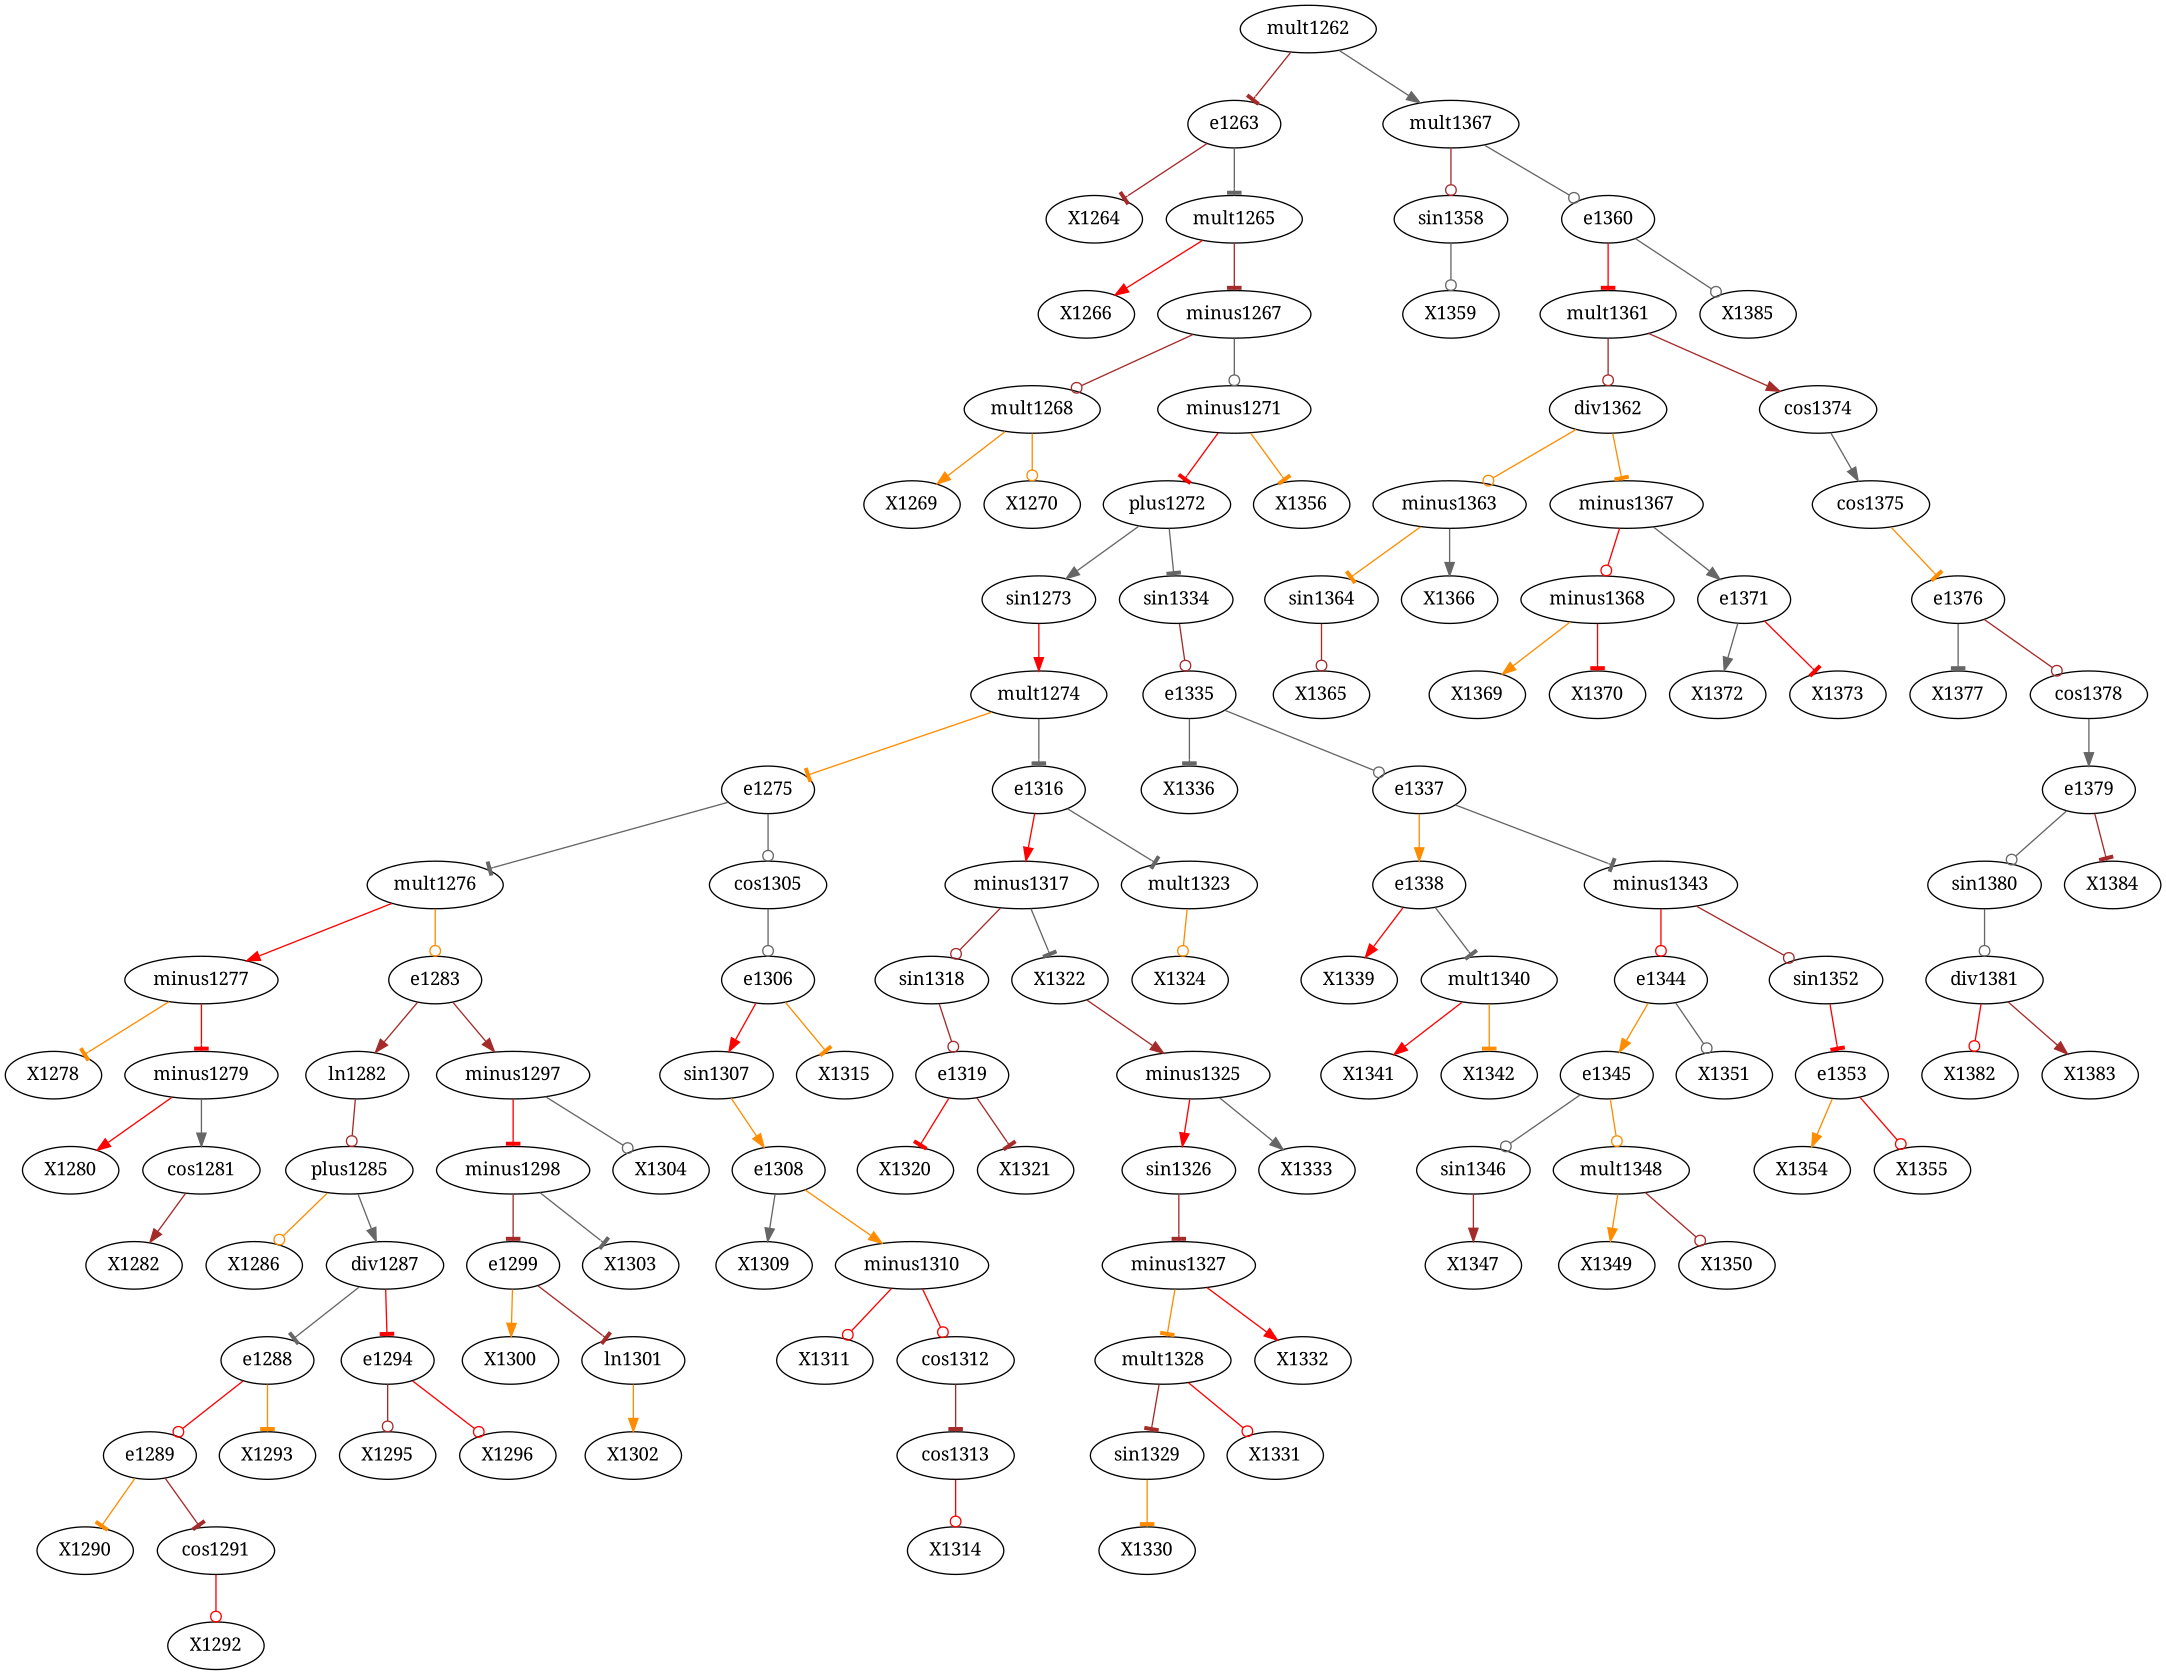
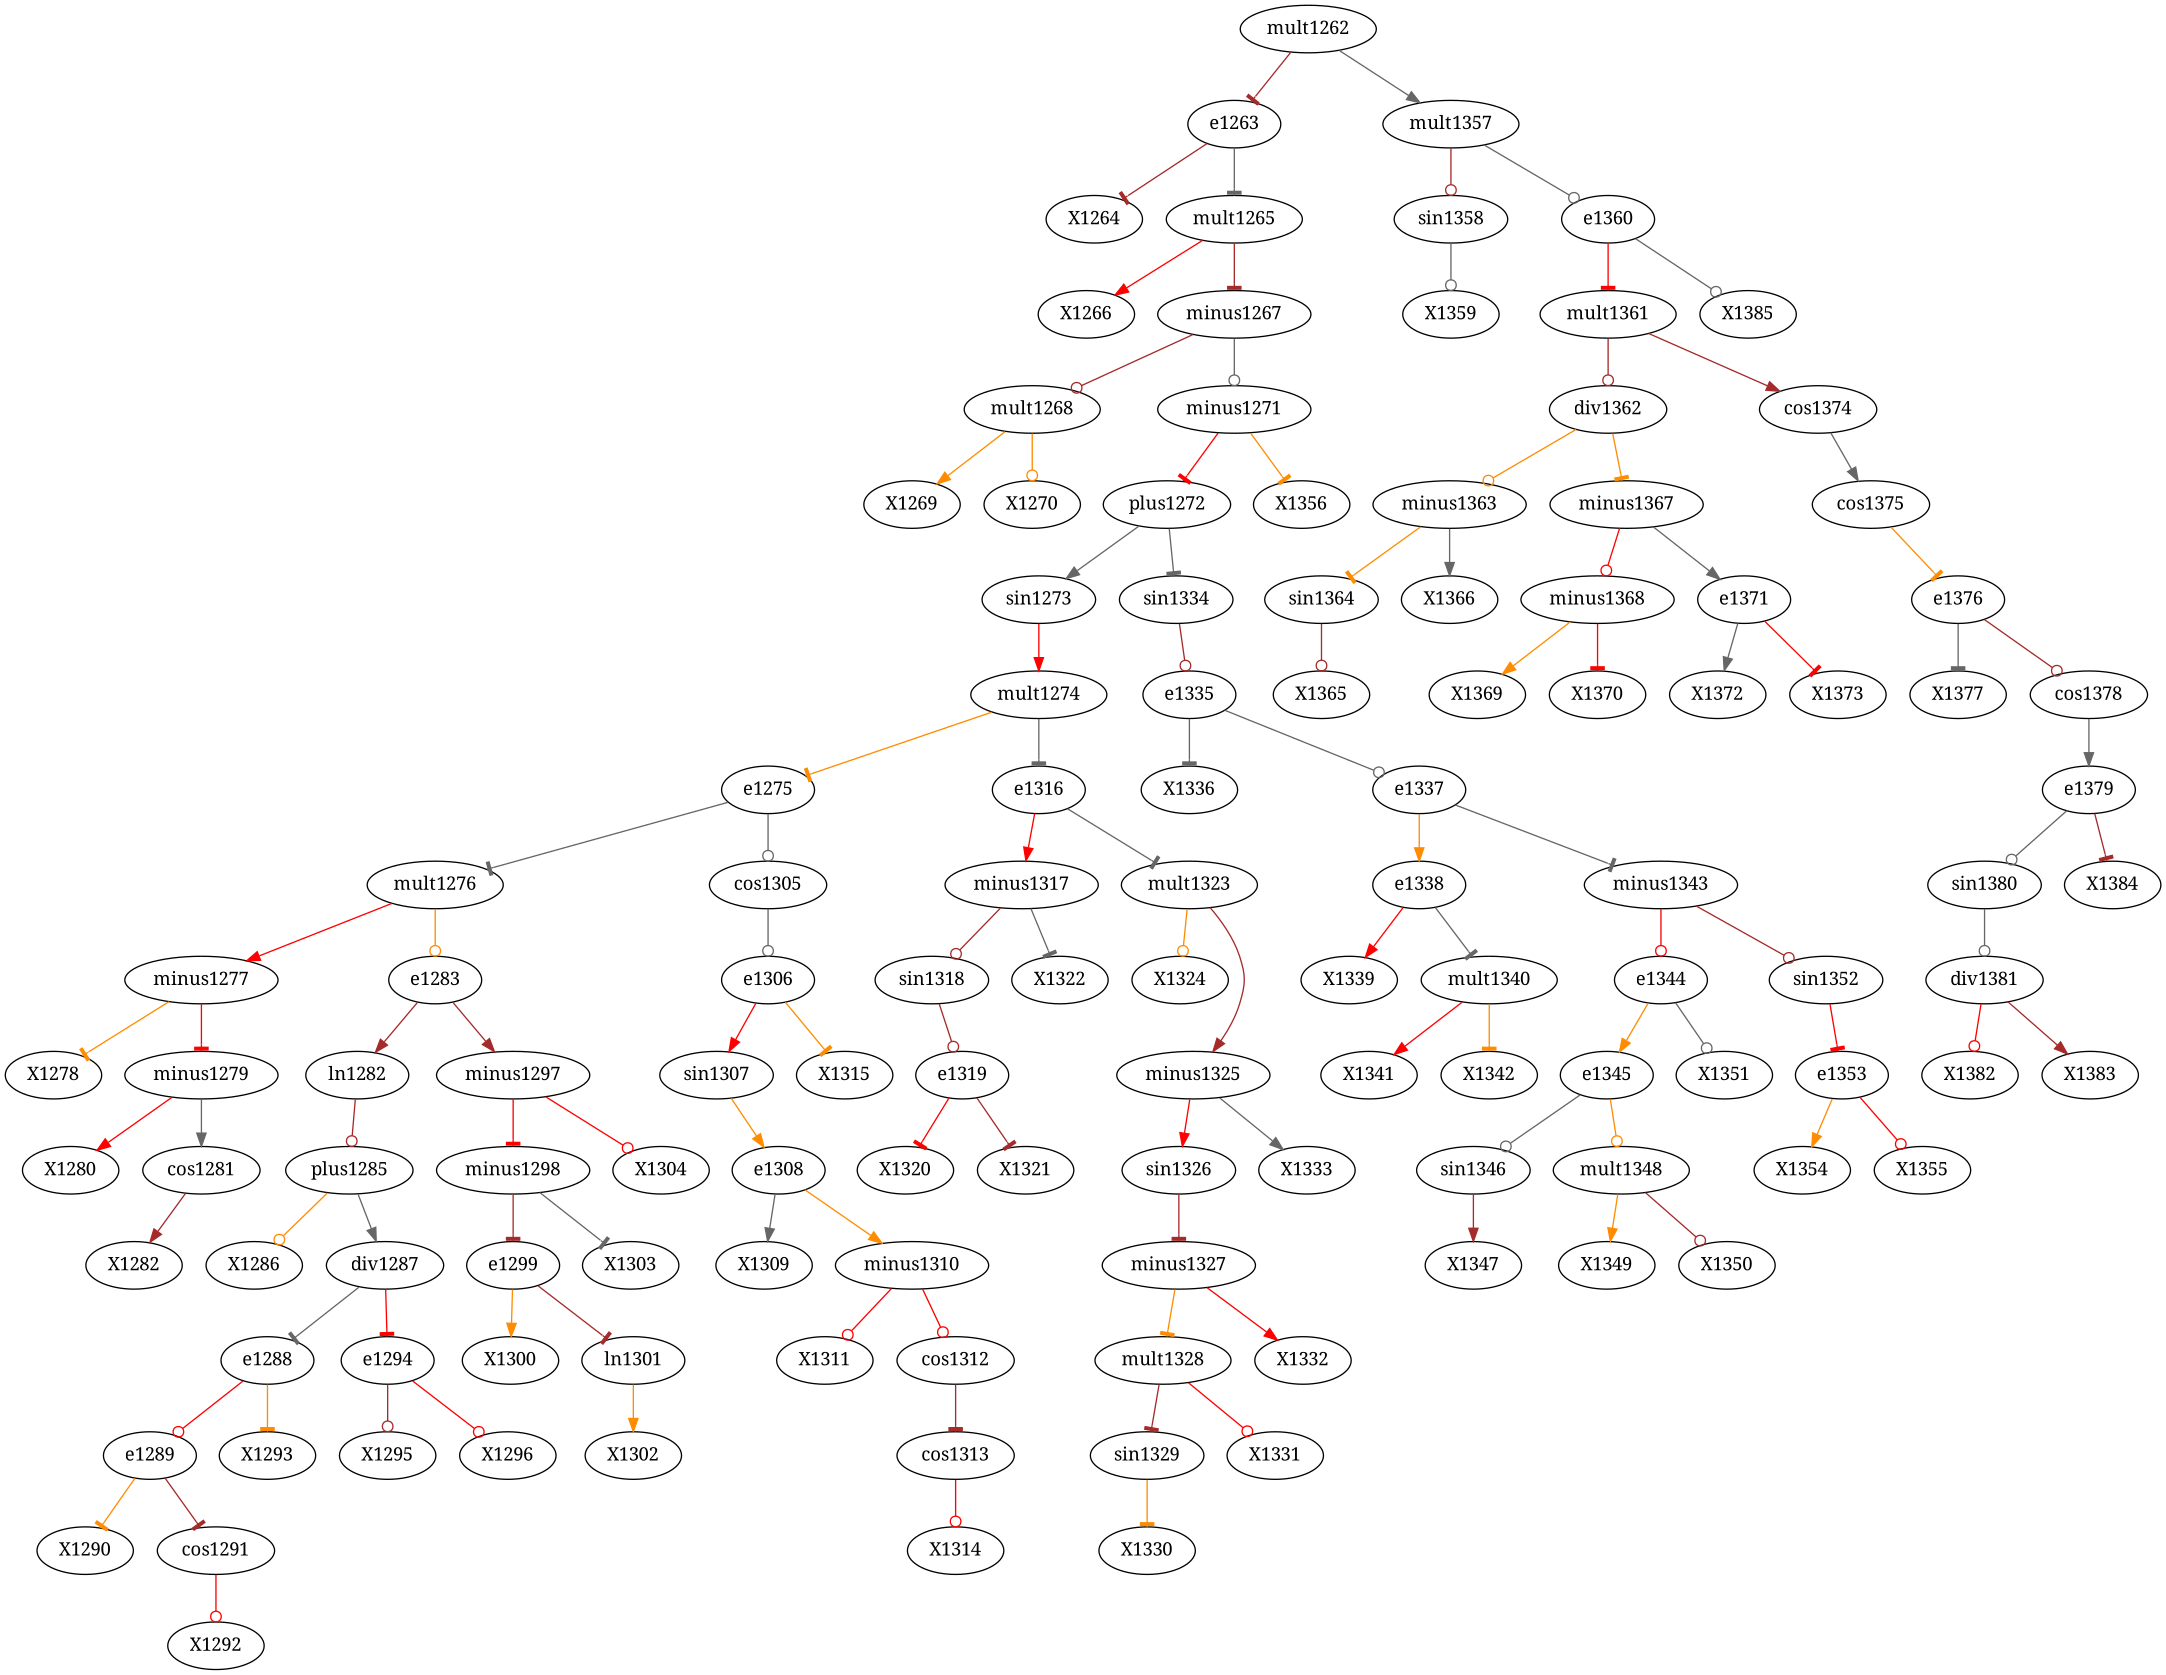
(1451, 124) -> (1451, 124)
(1120, 1023) -> (1244, 972)
(584, 1121) -> (584, 1121)
